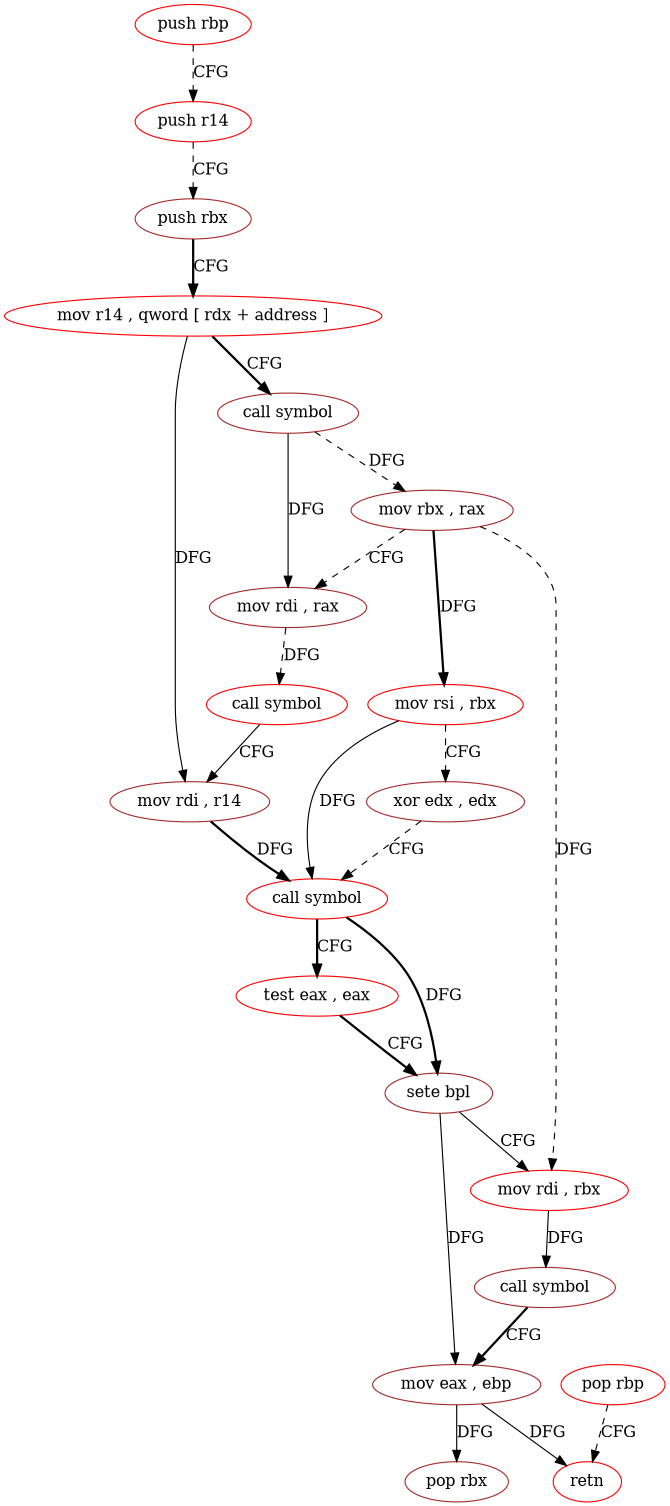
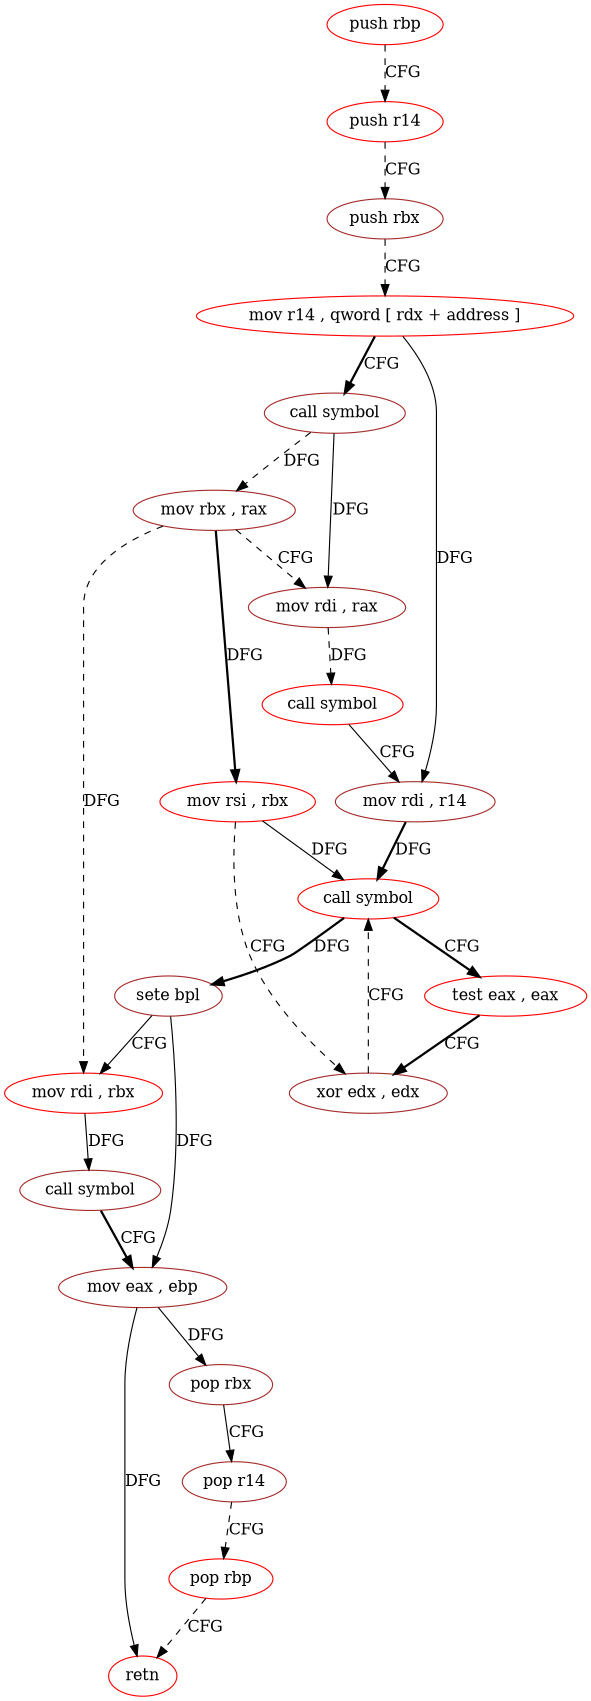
(193, 262) -> (385, 262)
(373, 1042) -> (442, 1041)
none -> (234, 1482)
